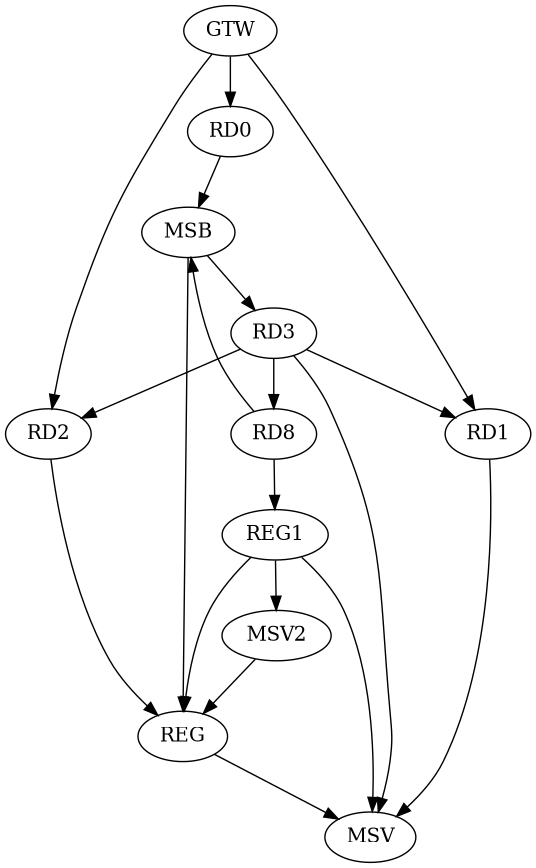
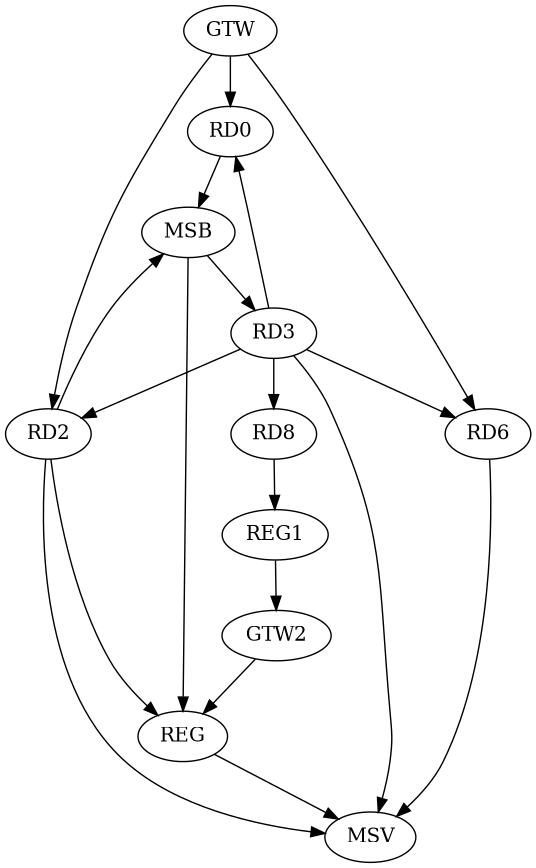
none -> (254, 239)
(213, 346) -> (96, 331)
(488, 434) -> (488, 434)
(205, 620) -> none
(277, 636) -> (277, 636)
(362, 669) -> (88, 714)
